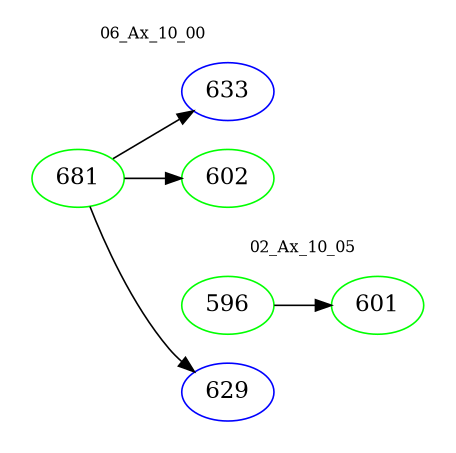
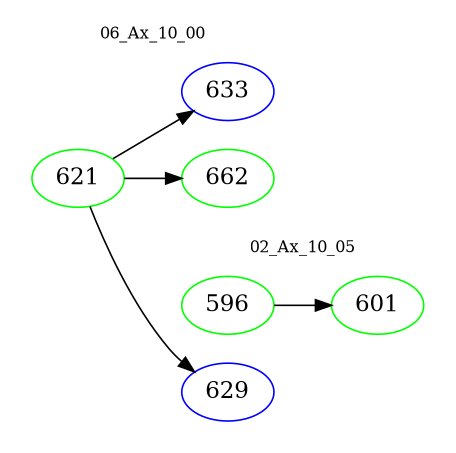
(78, 178) -> (78, 178)
(228, 178) -> (228, 178)
